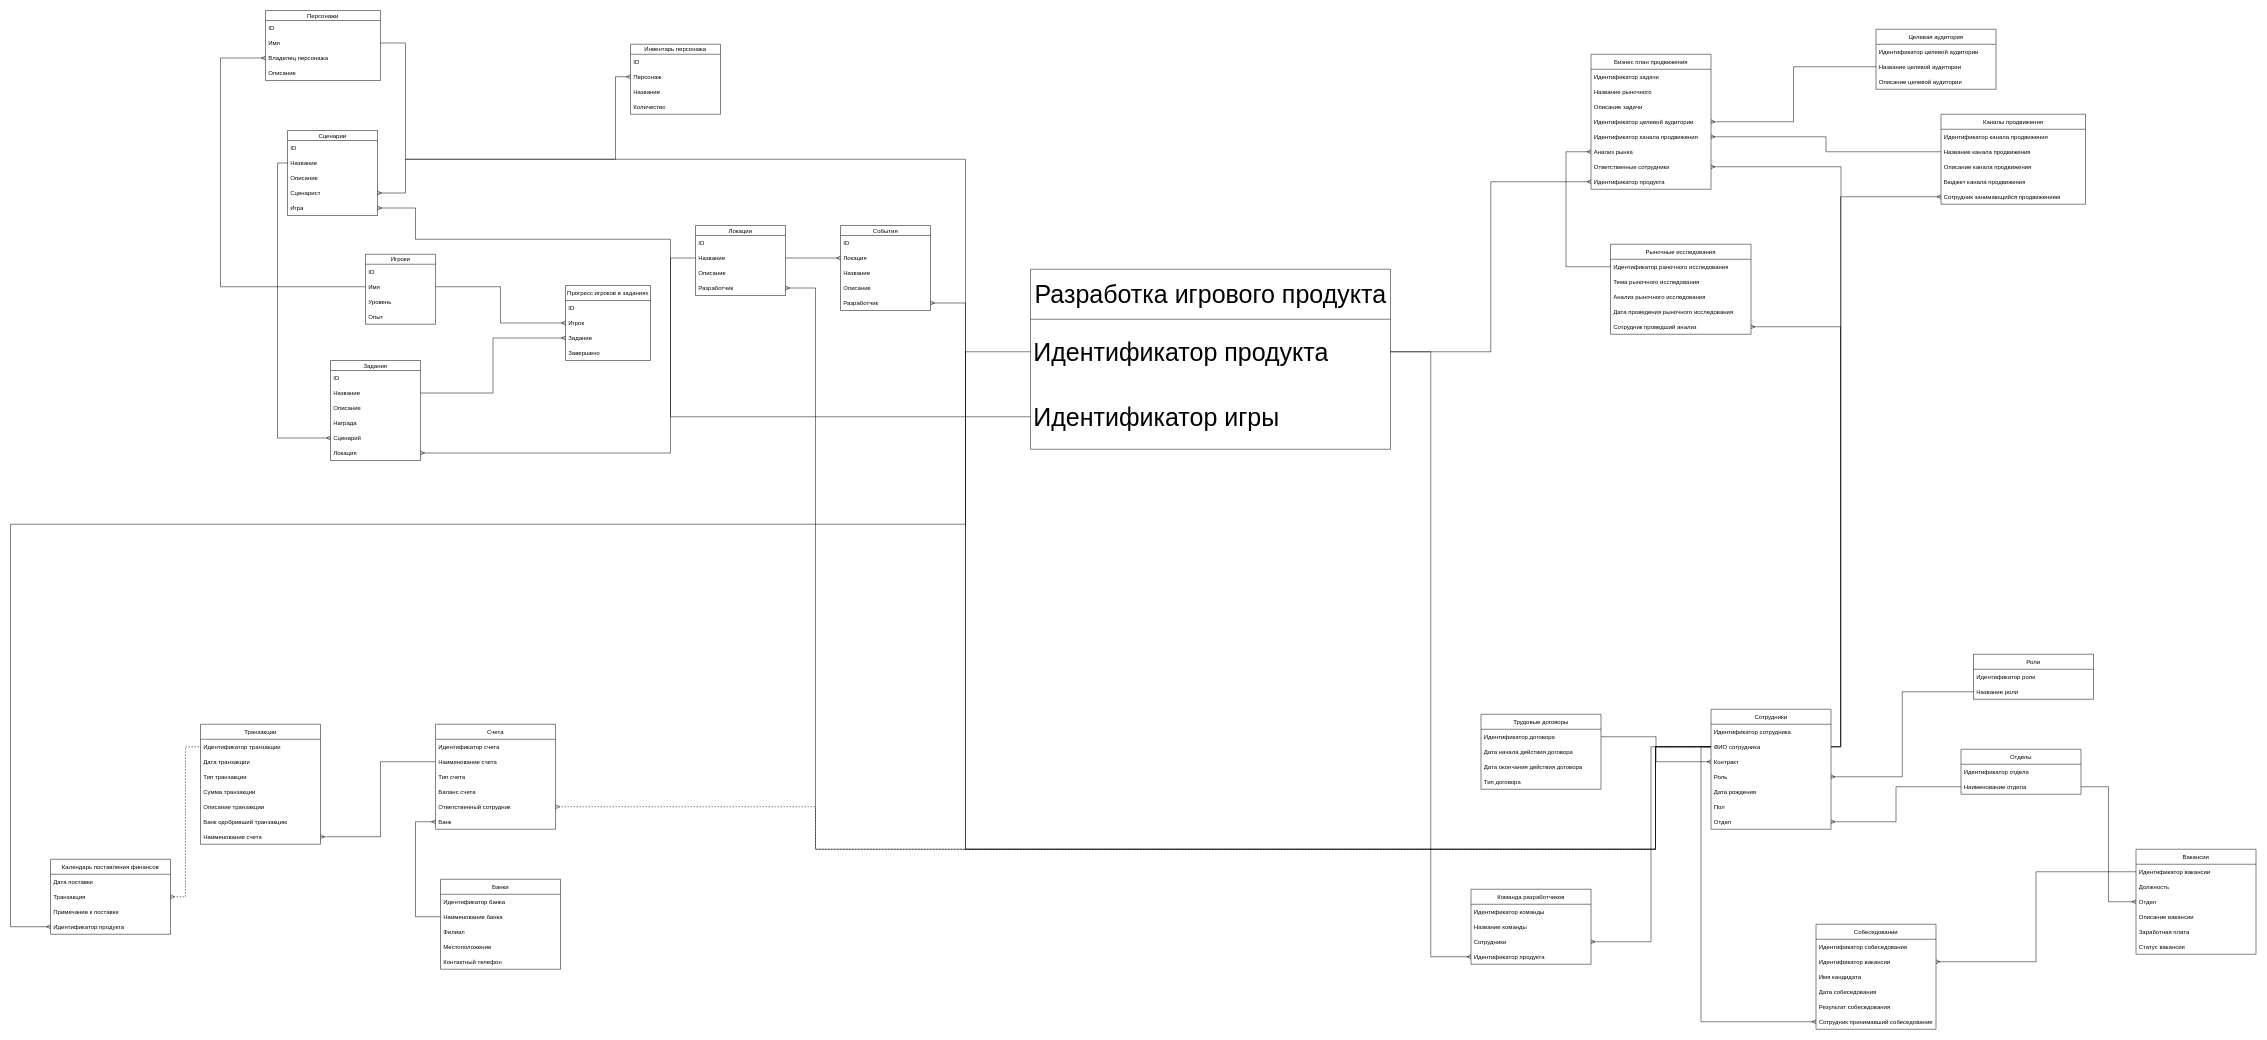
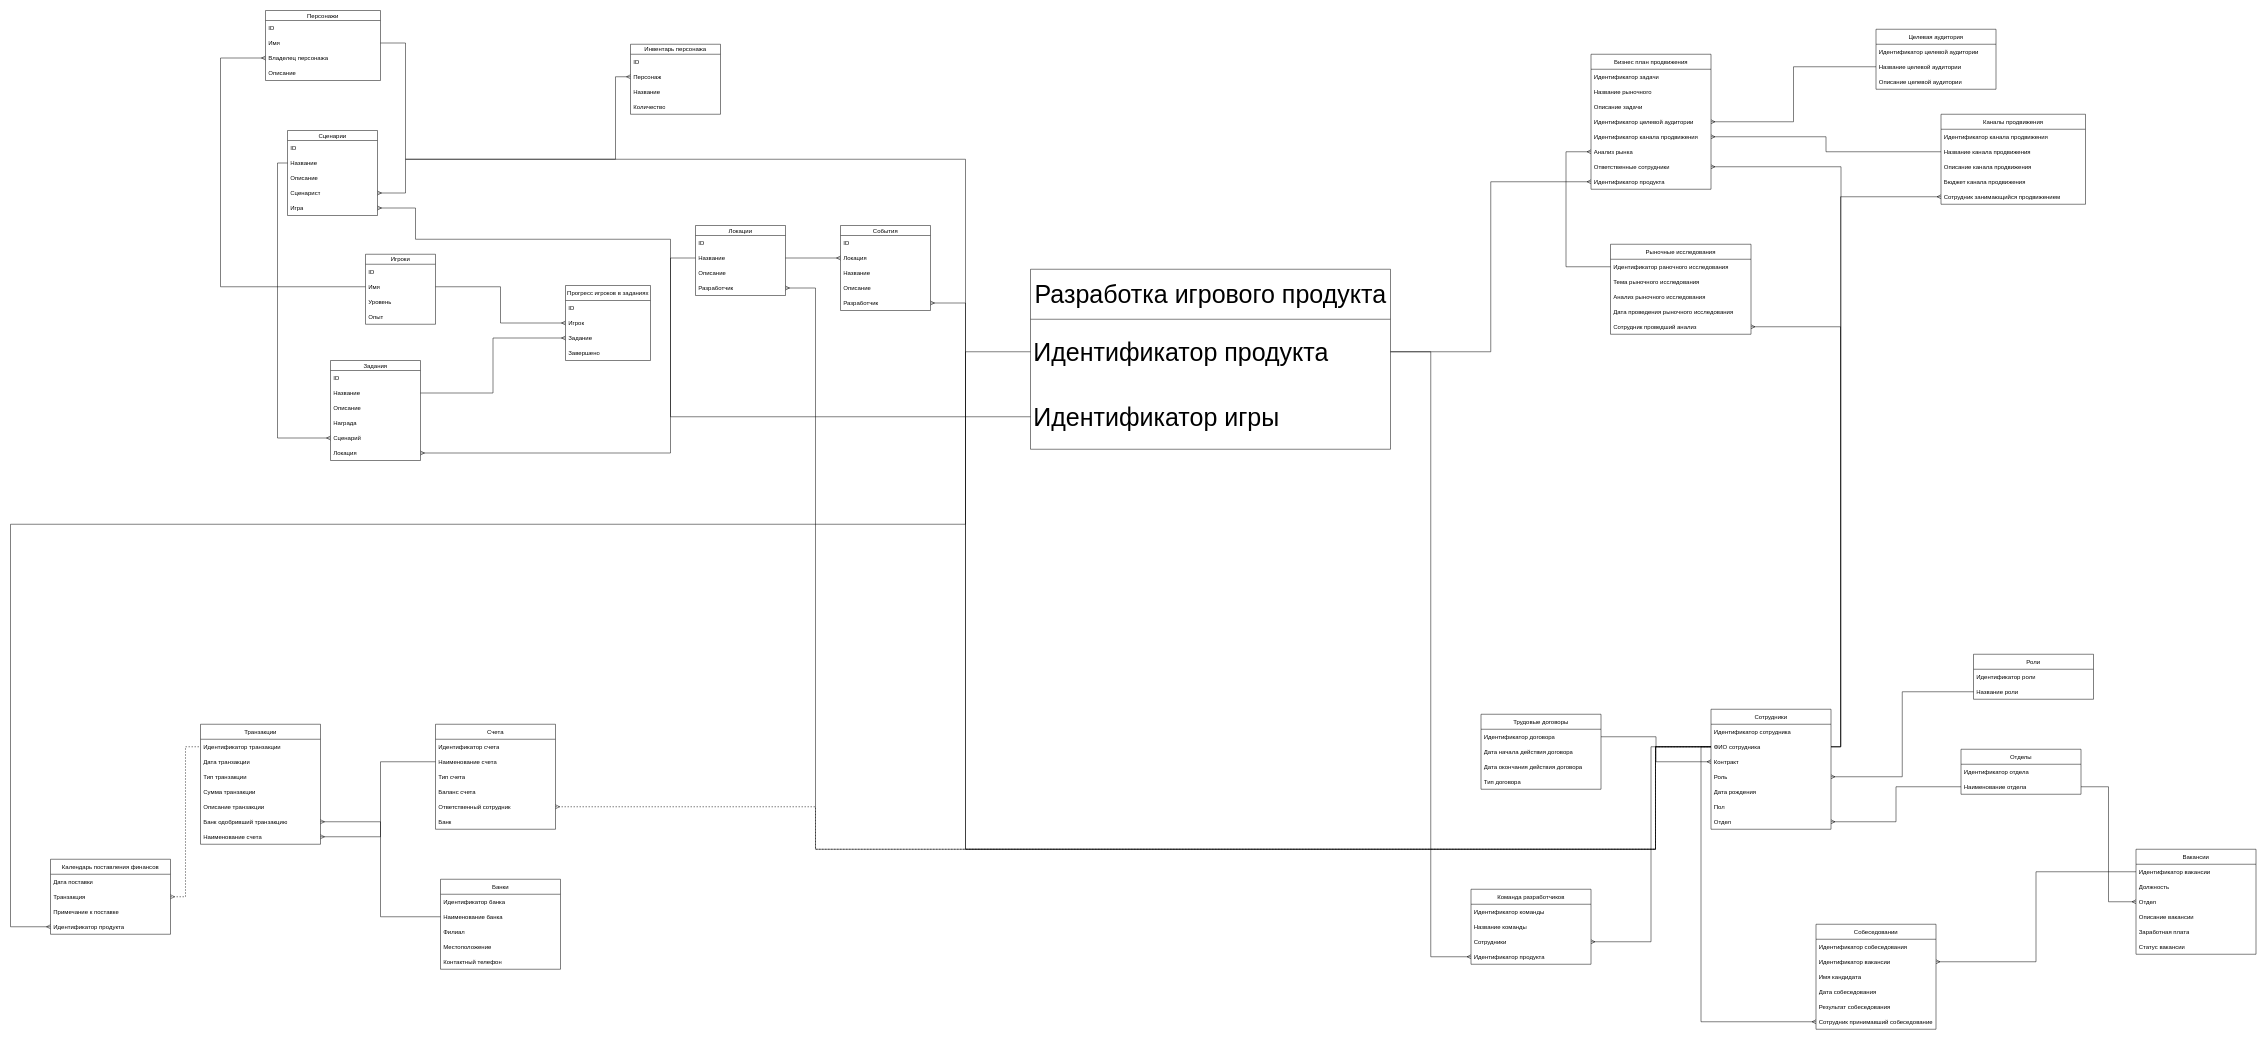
(415, 859) -> none
none -> (380, 894)
